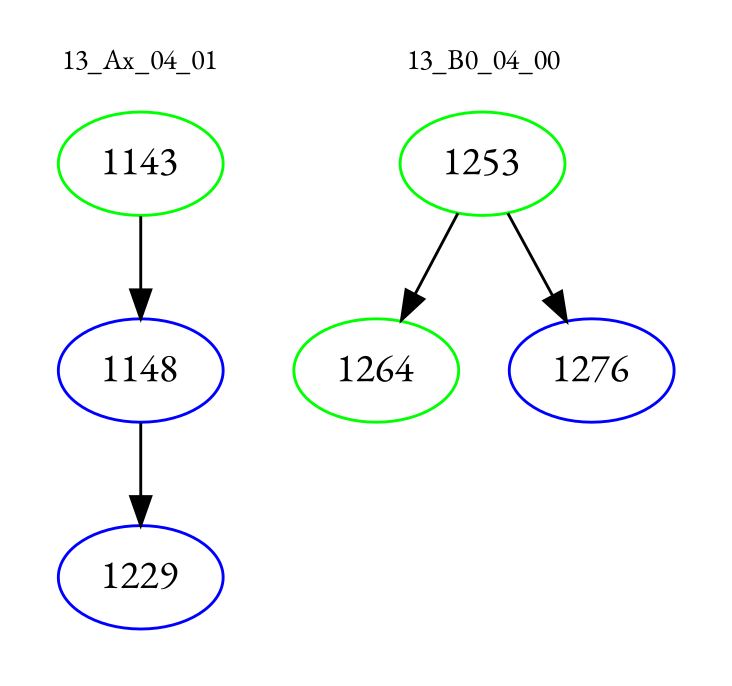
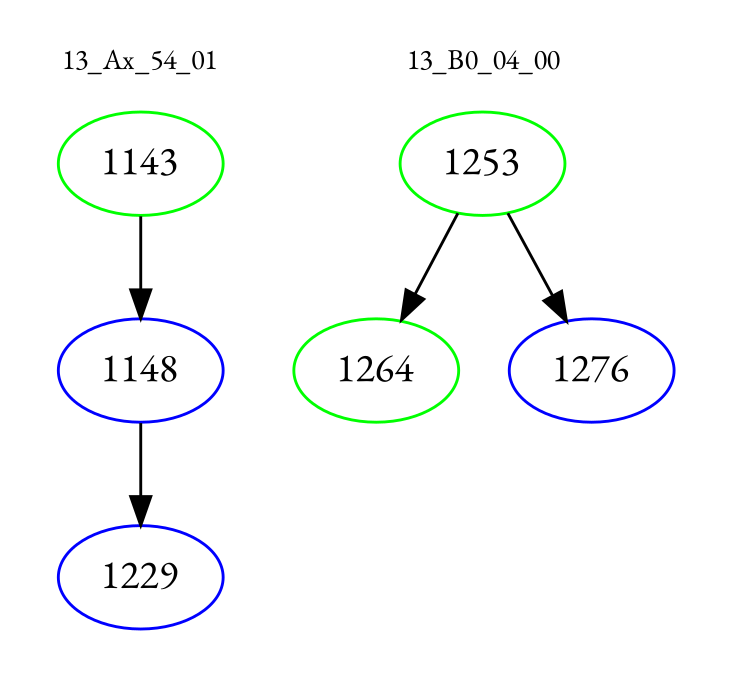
(141, 62) -> (141, 62)
